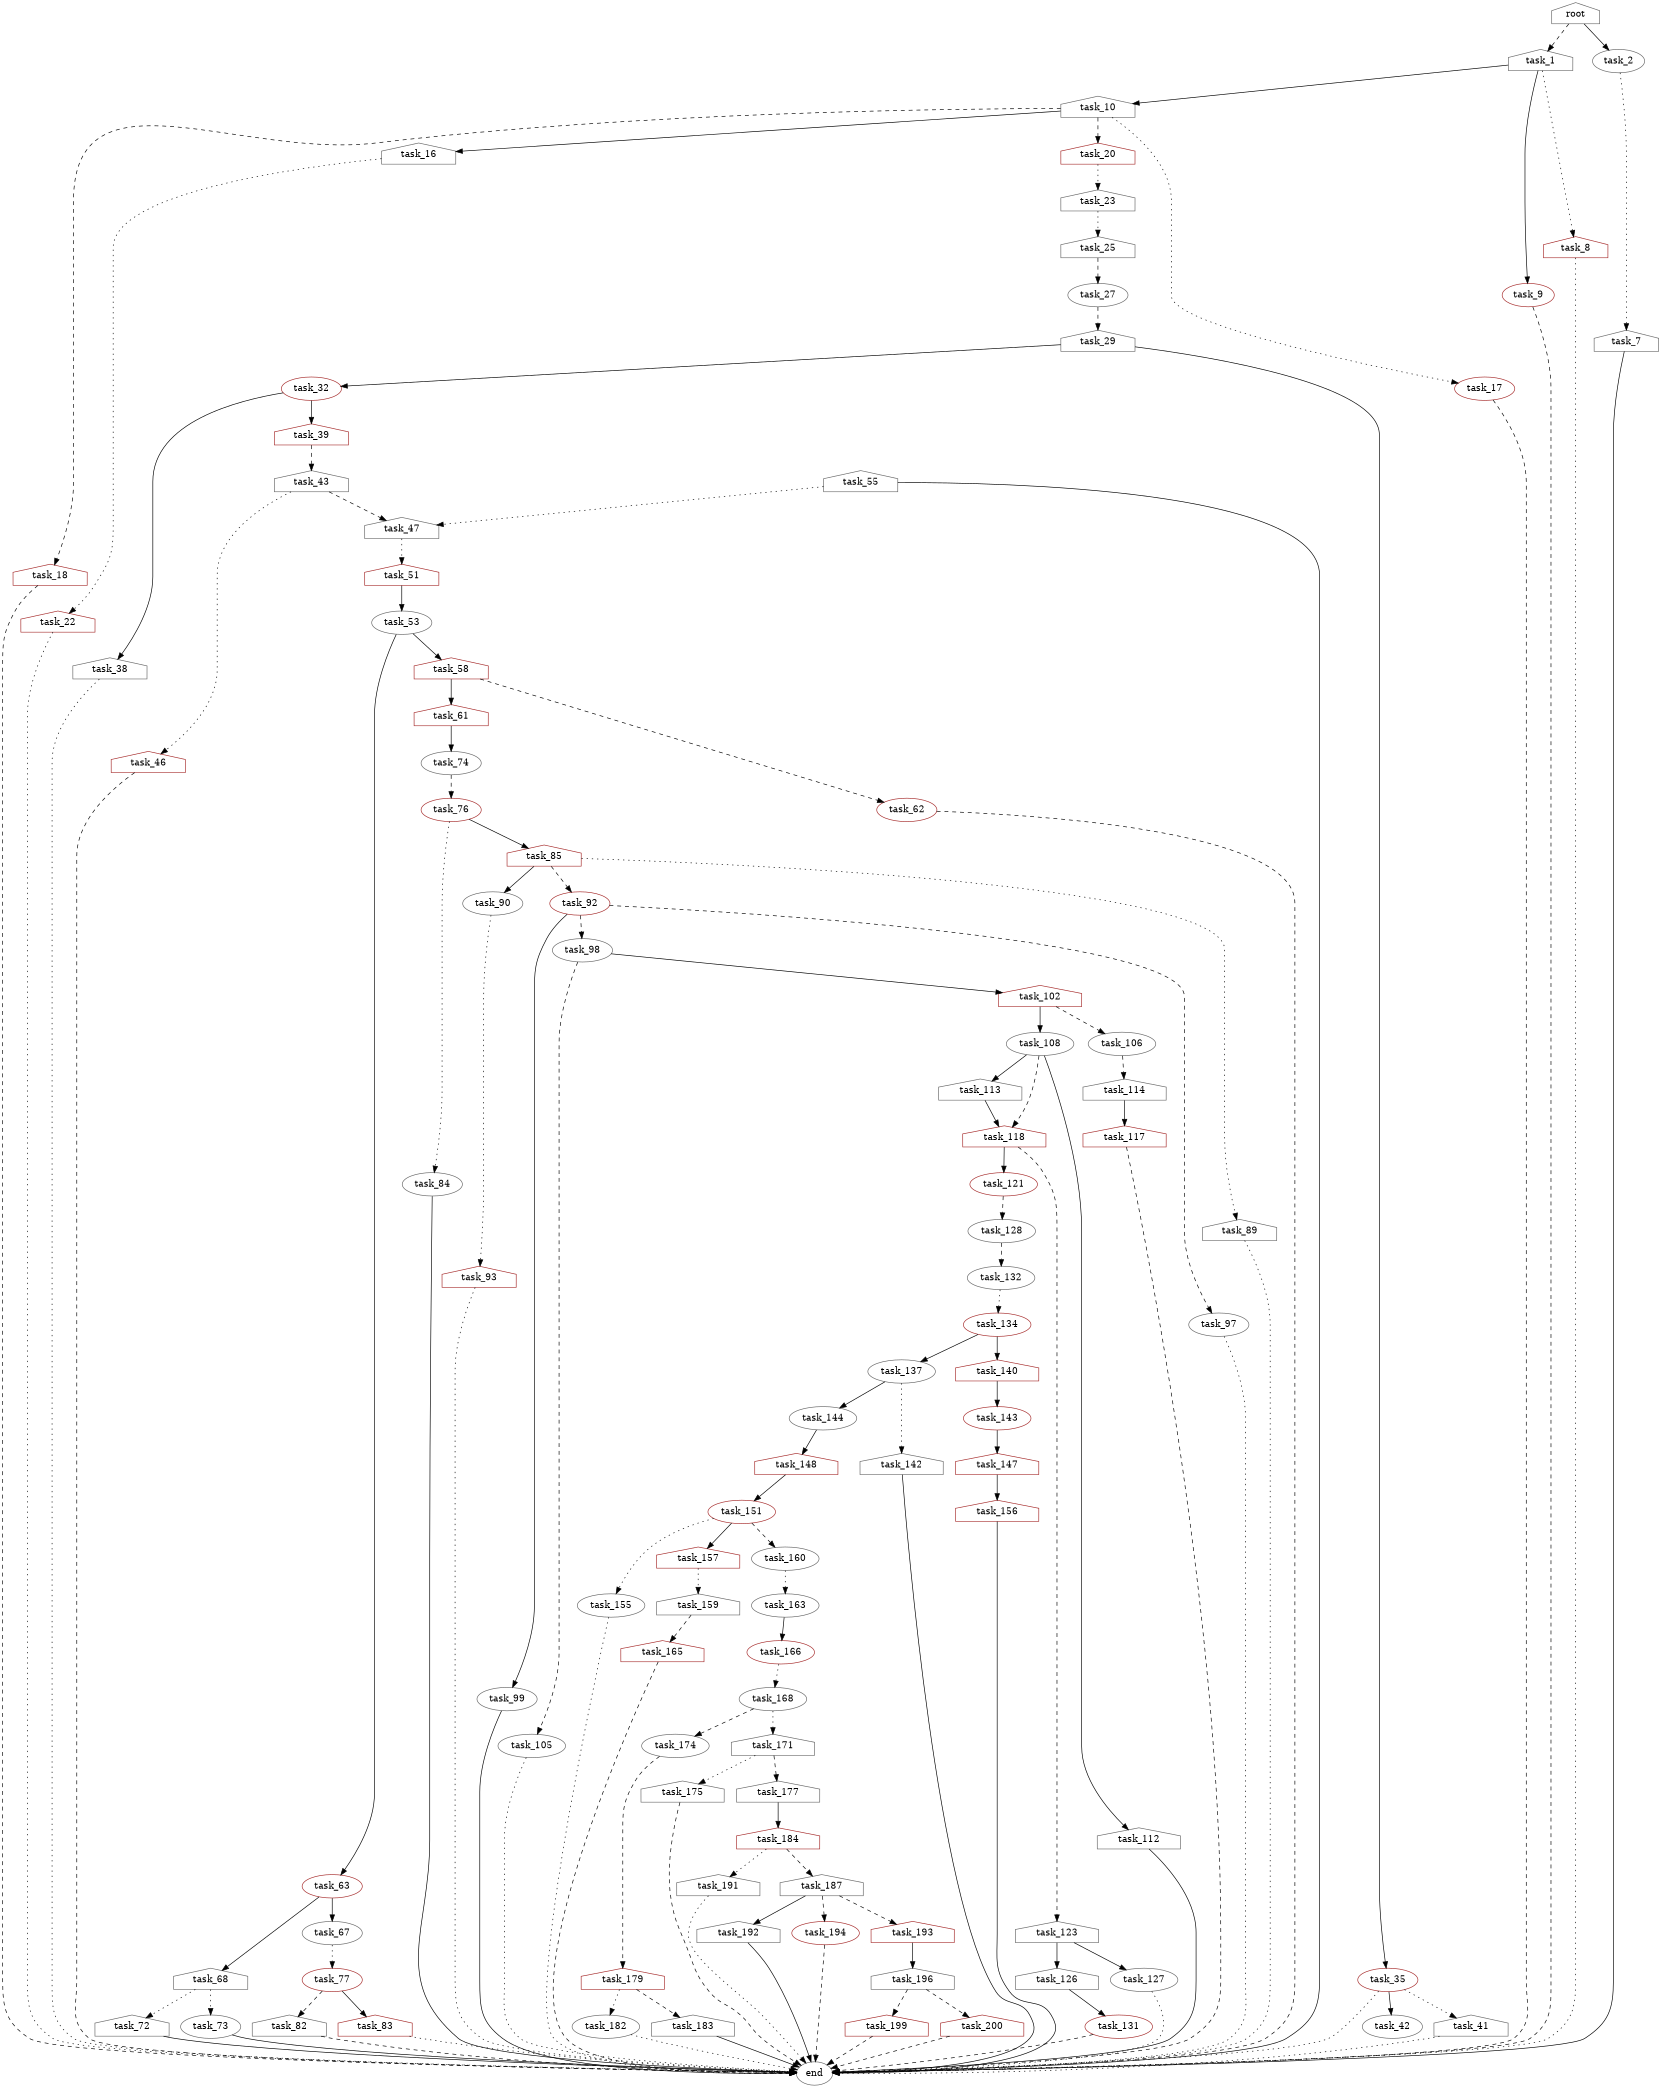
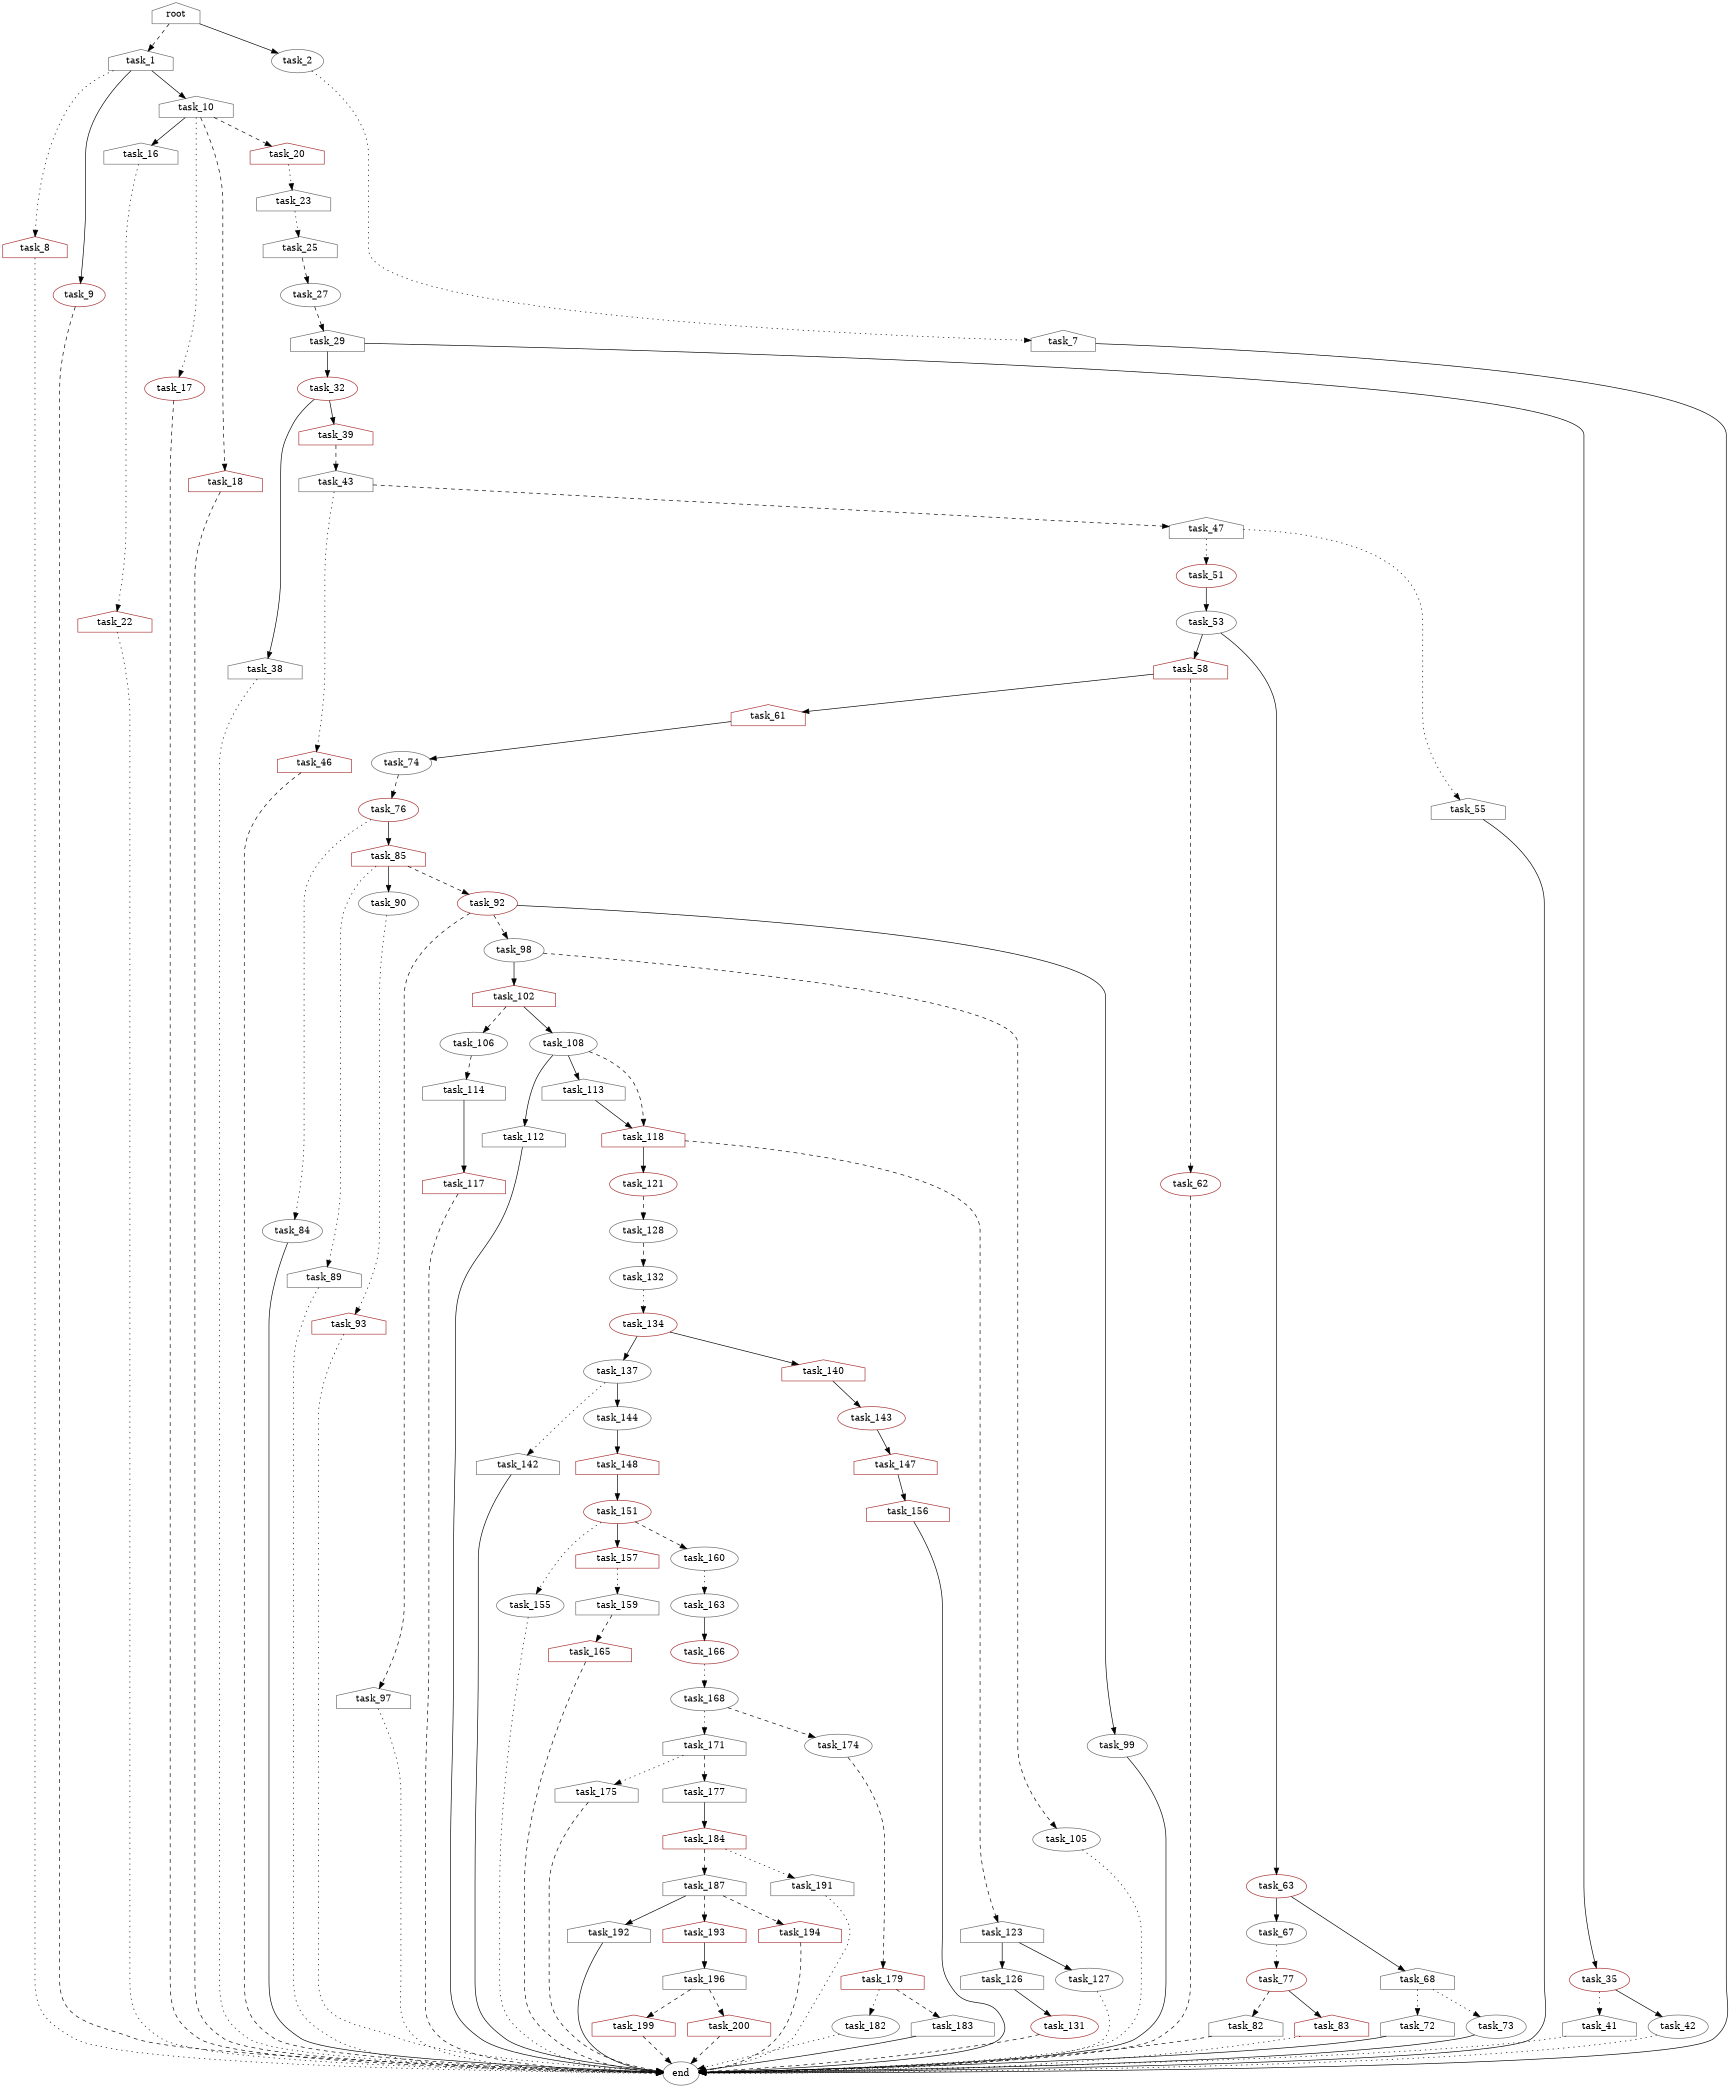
(633, 505) -> (1419, 602)
(402, 576) -> (1206, 576)
(1219, 1325) -> (374, 1699)
(826, 1933) -> (800, 1933)
(1119, 2061) -> (1182, 2067)
